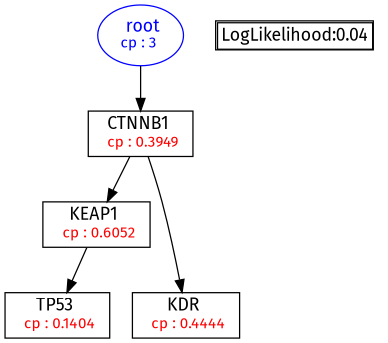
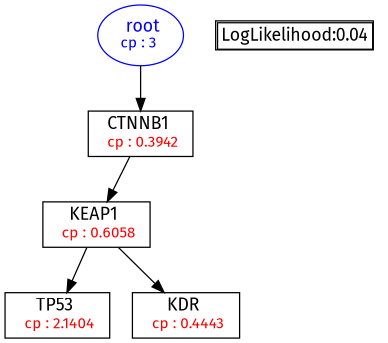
(143, 142) -> (143, 142)
(166, 218) -> (137, 266)
(99, 233) -> (99, 233)
(60, 324) -> (60, 324)
(189, 324) -> (189, 324)
